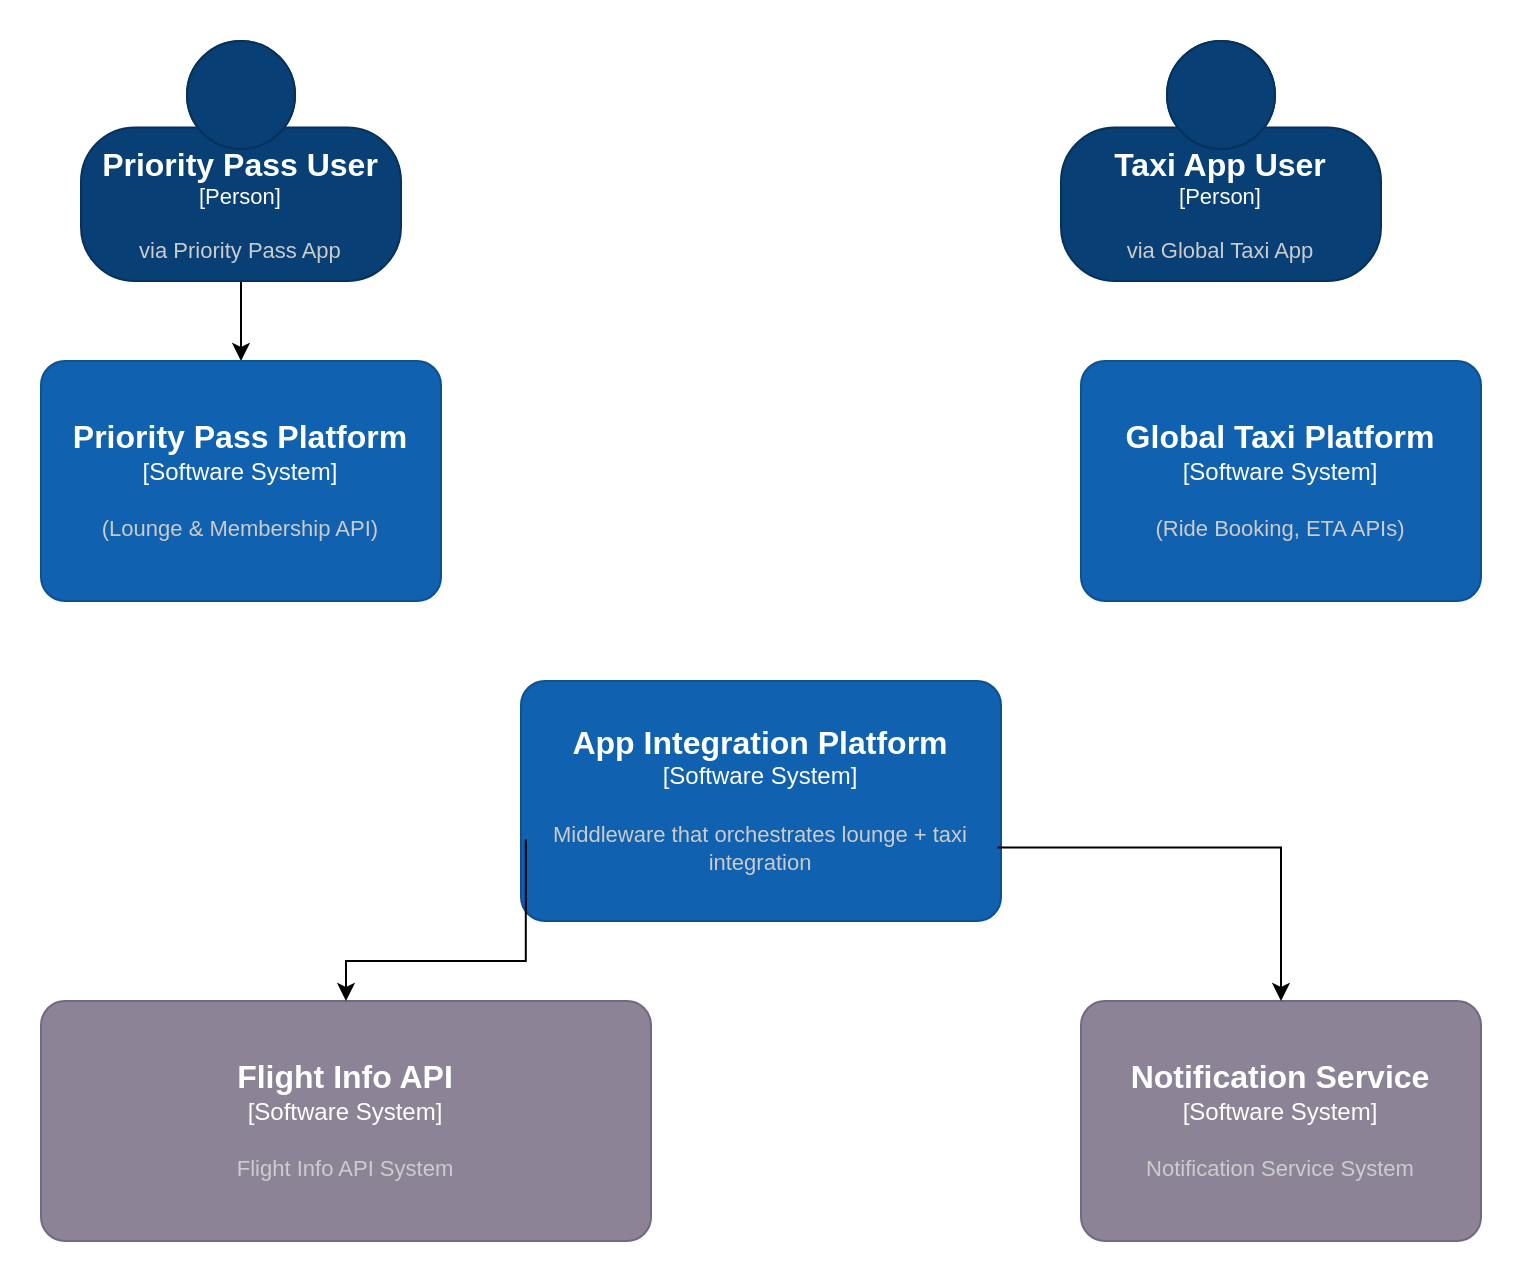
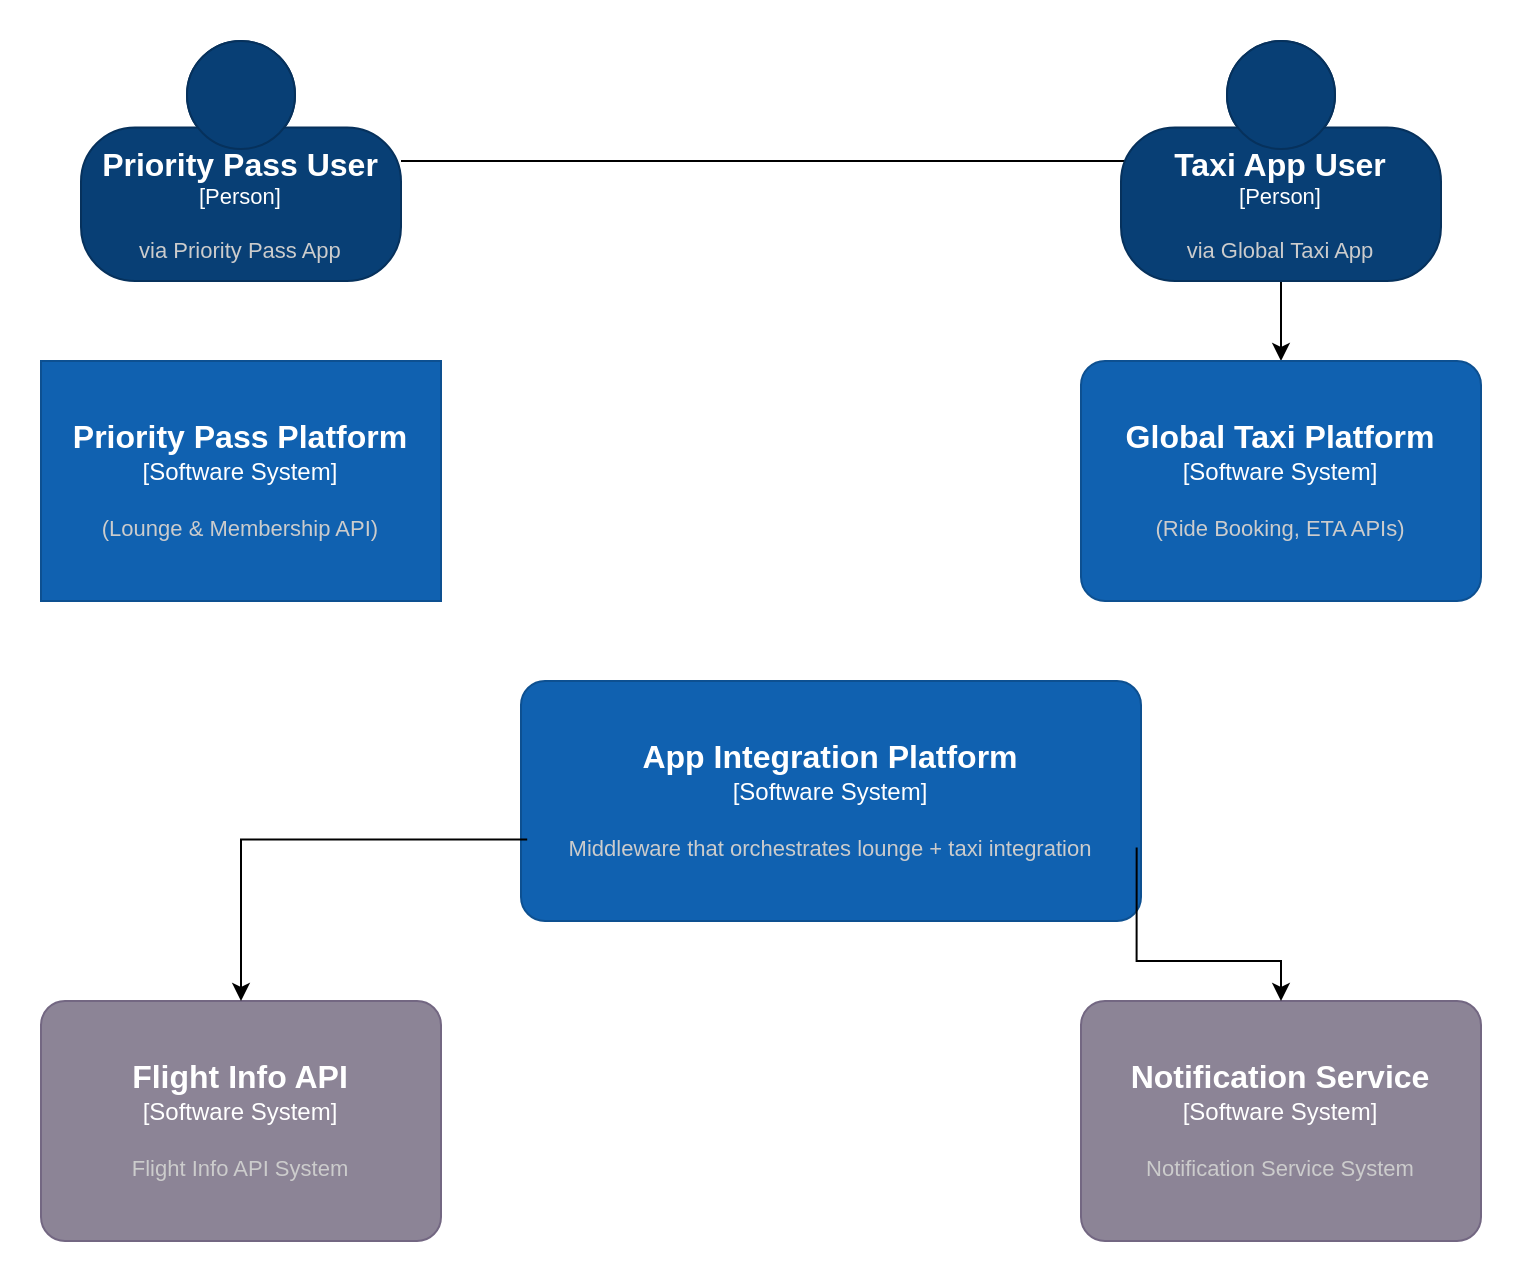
(1221, 161) -> (1281, 161)
(241, 314) -> (849, 161)
(241, 481) -> (241, 481)
(761, 801) -> (831, 801)
(346, 1121) -> (241, 1121)
